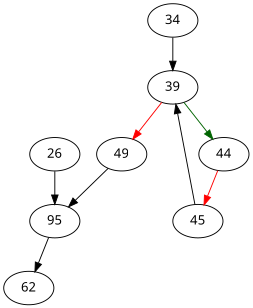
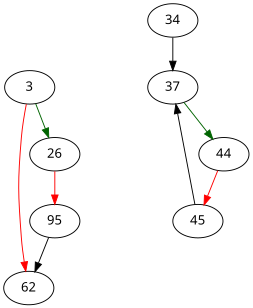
none -> (30, 87)
(173, 87) -> (173, 87)
(122, 154) -> none
(55, 183) -> (55, 183)
